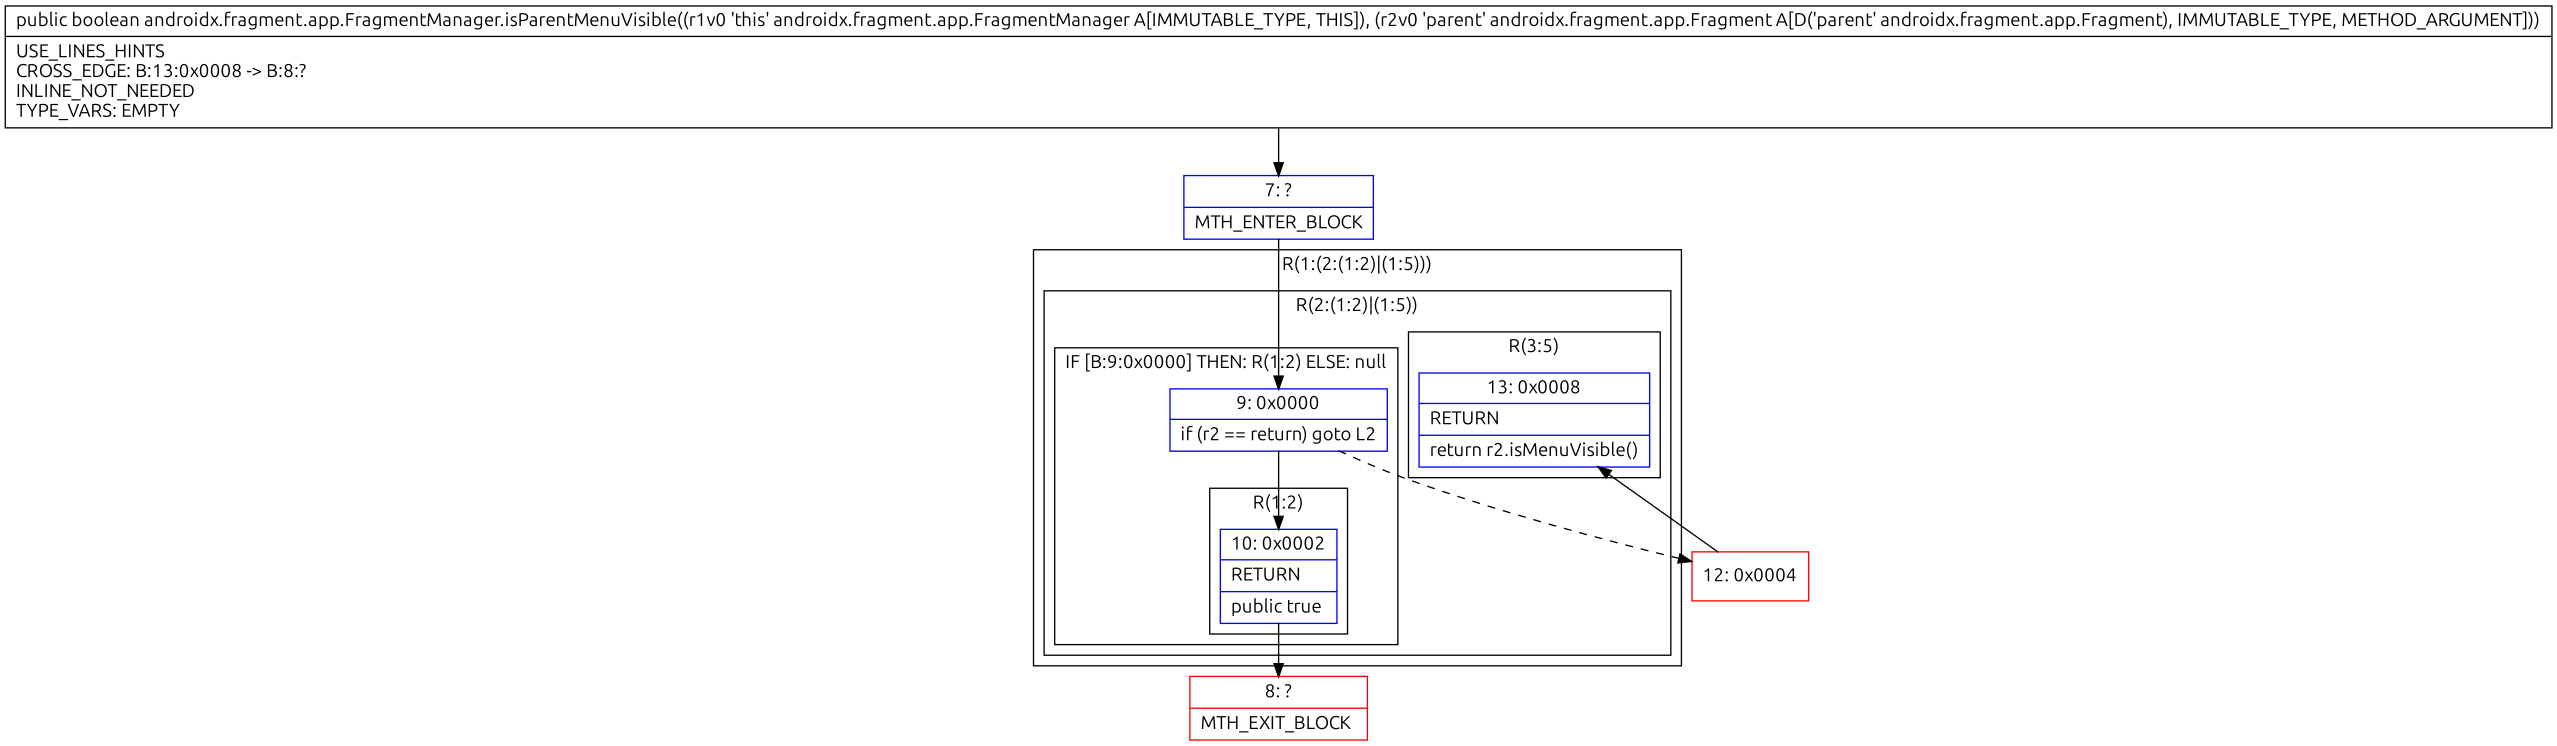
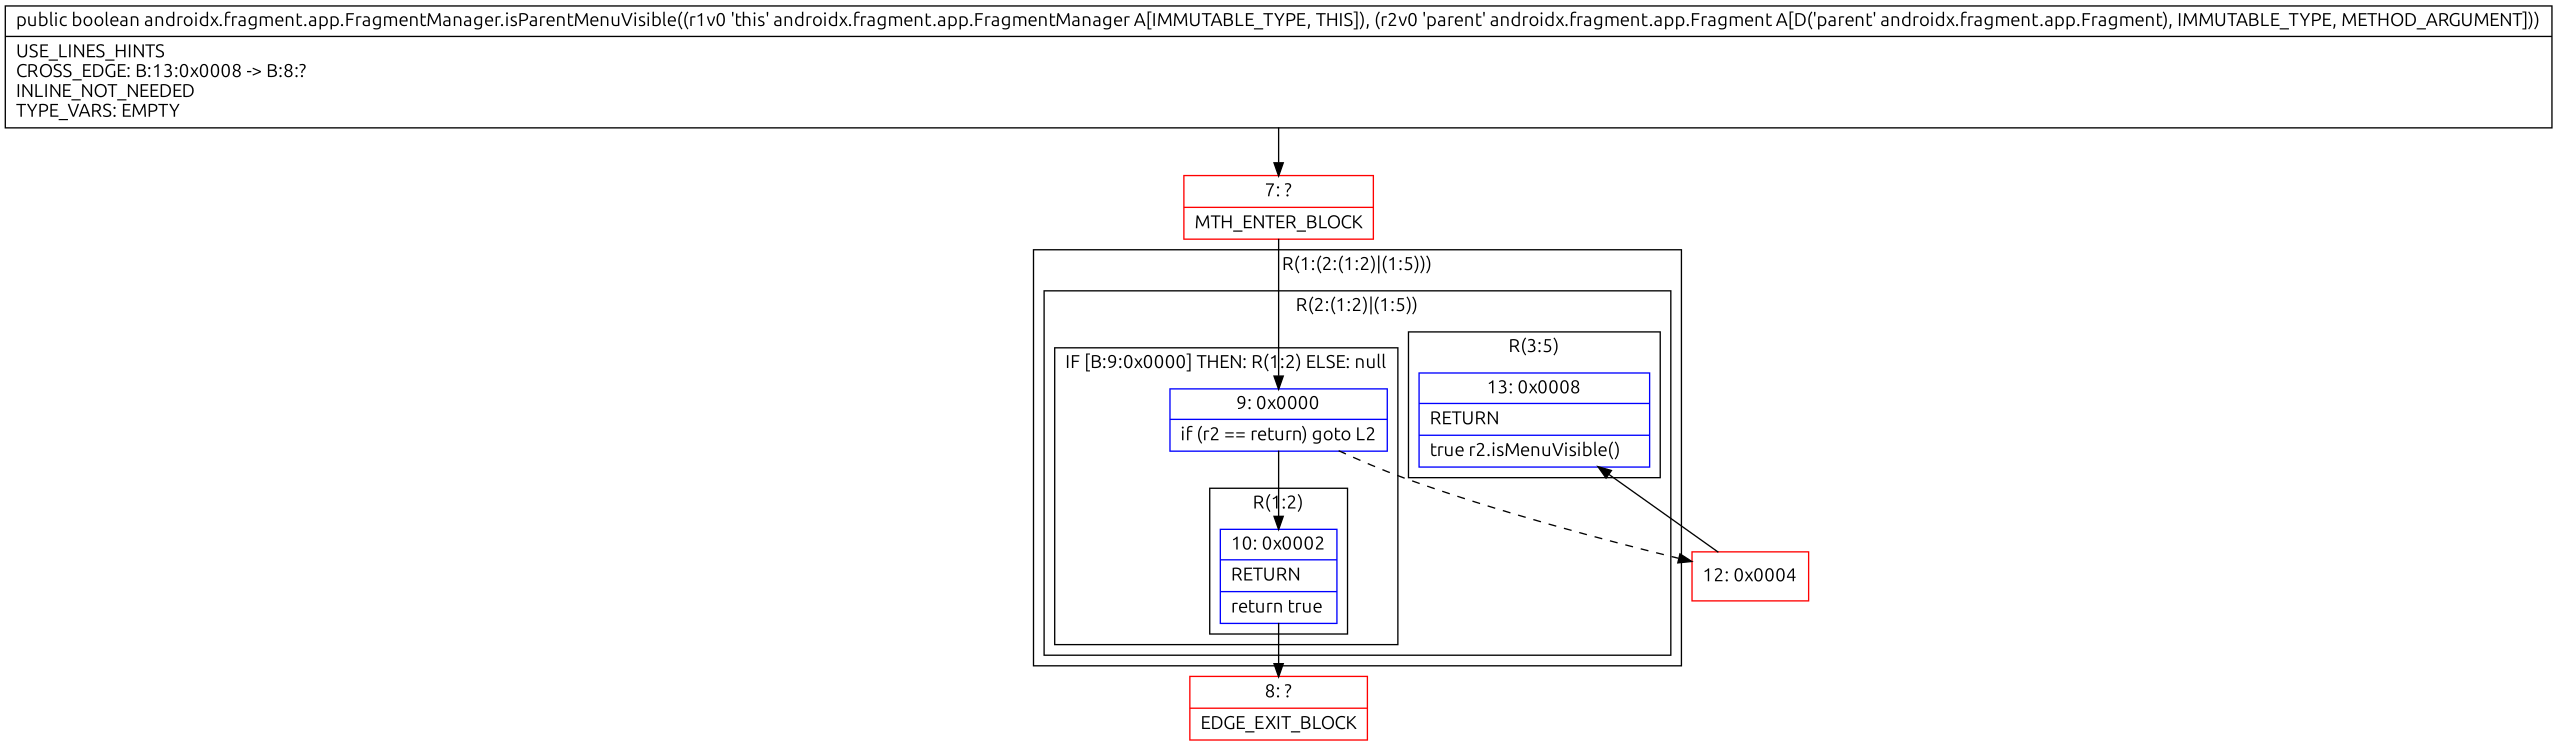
(1279, 207) -> (1279, 207)
(1534, 451) -> (1526, 451)
(1277, 607) -> (1277, 607)
(1276, 723) -> (1279, 723)
